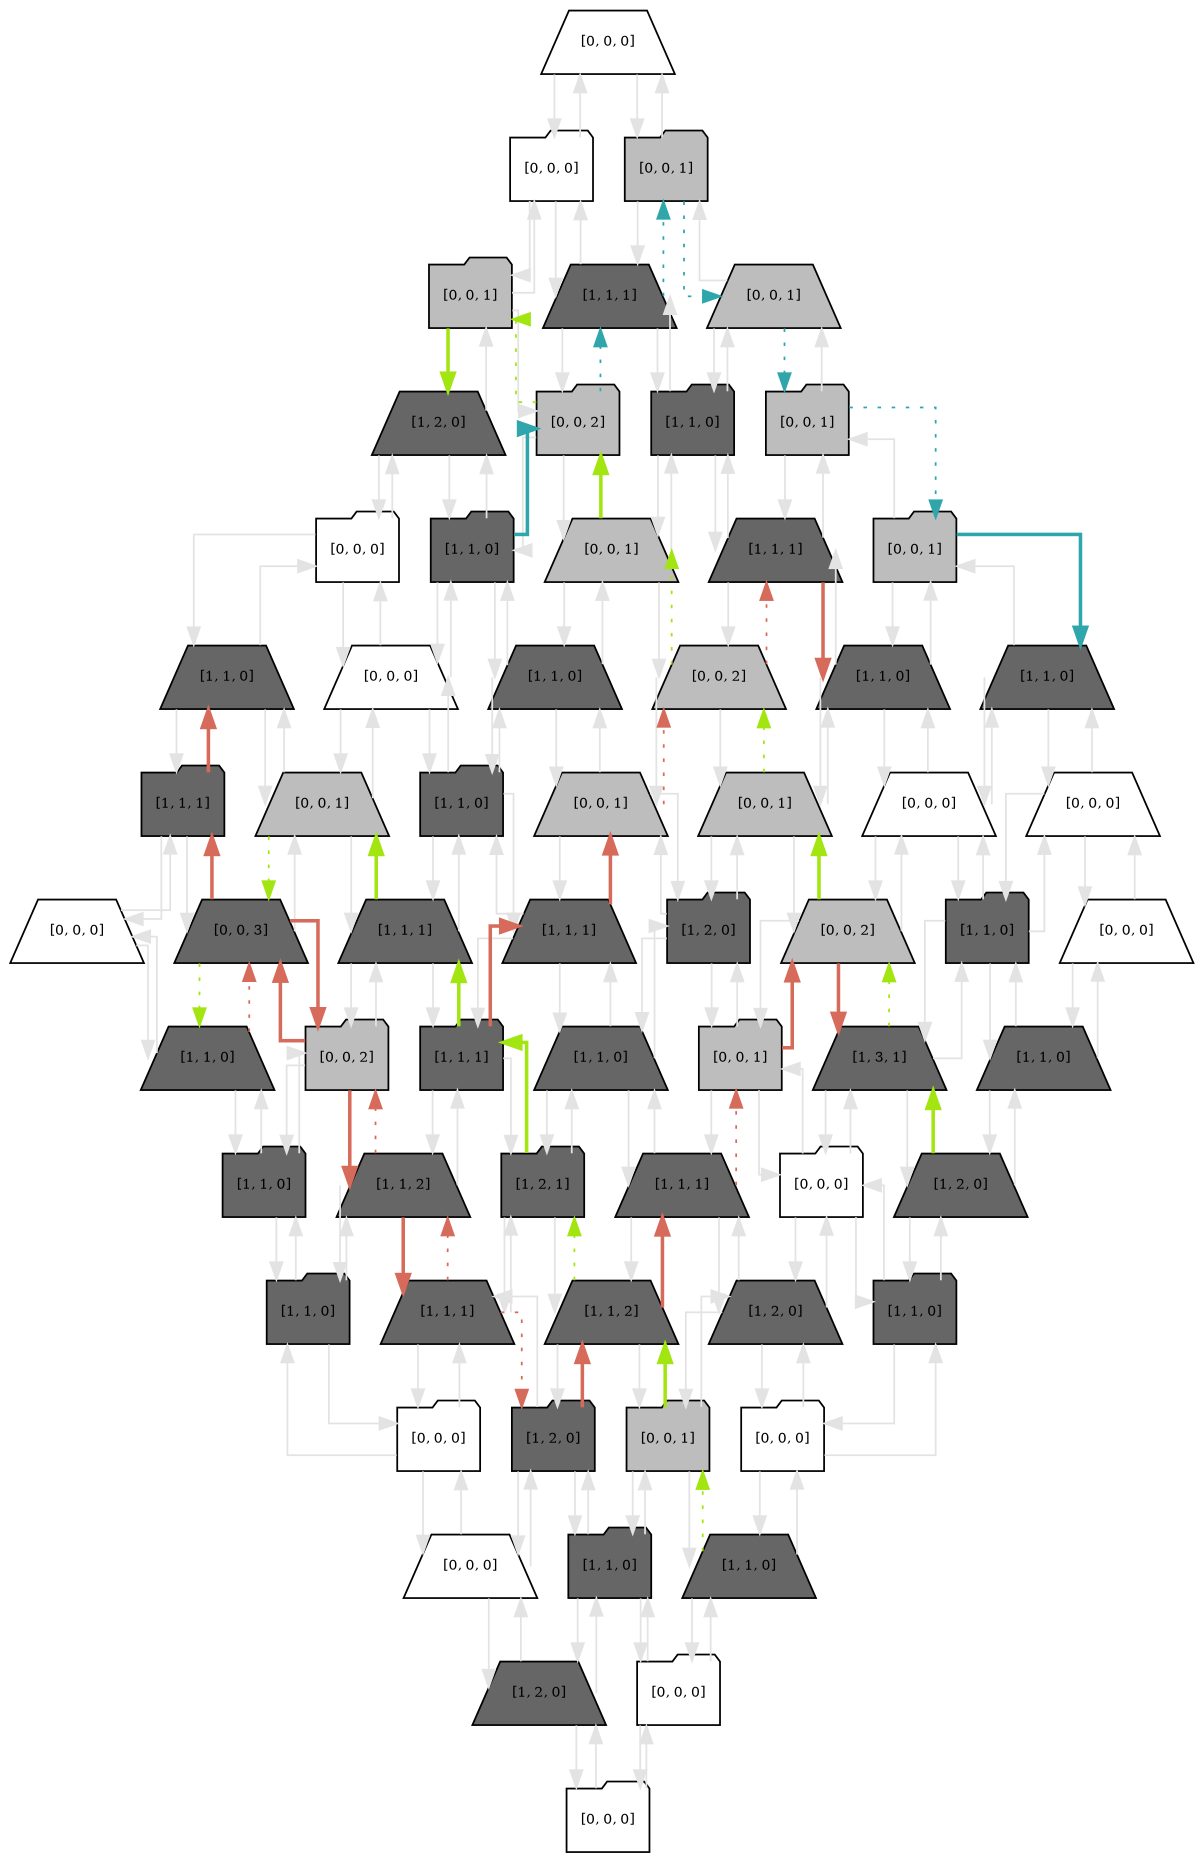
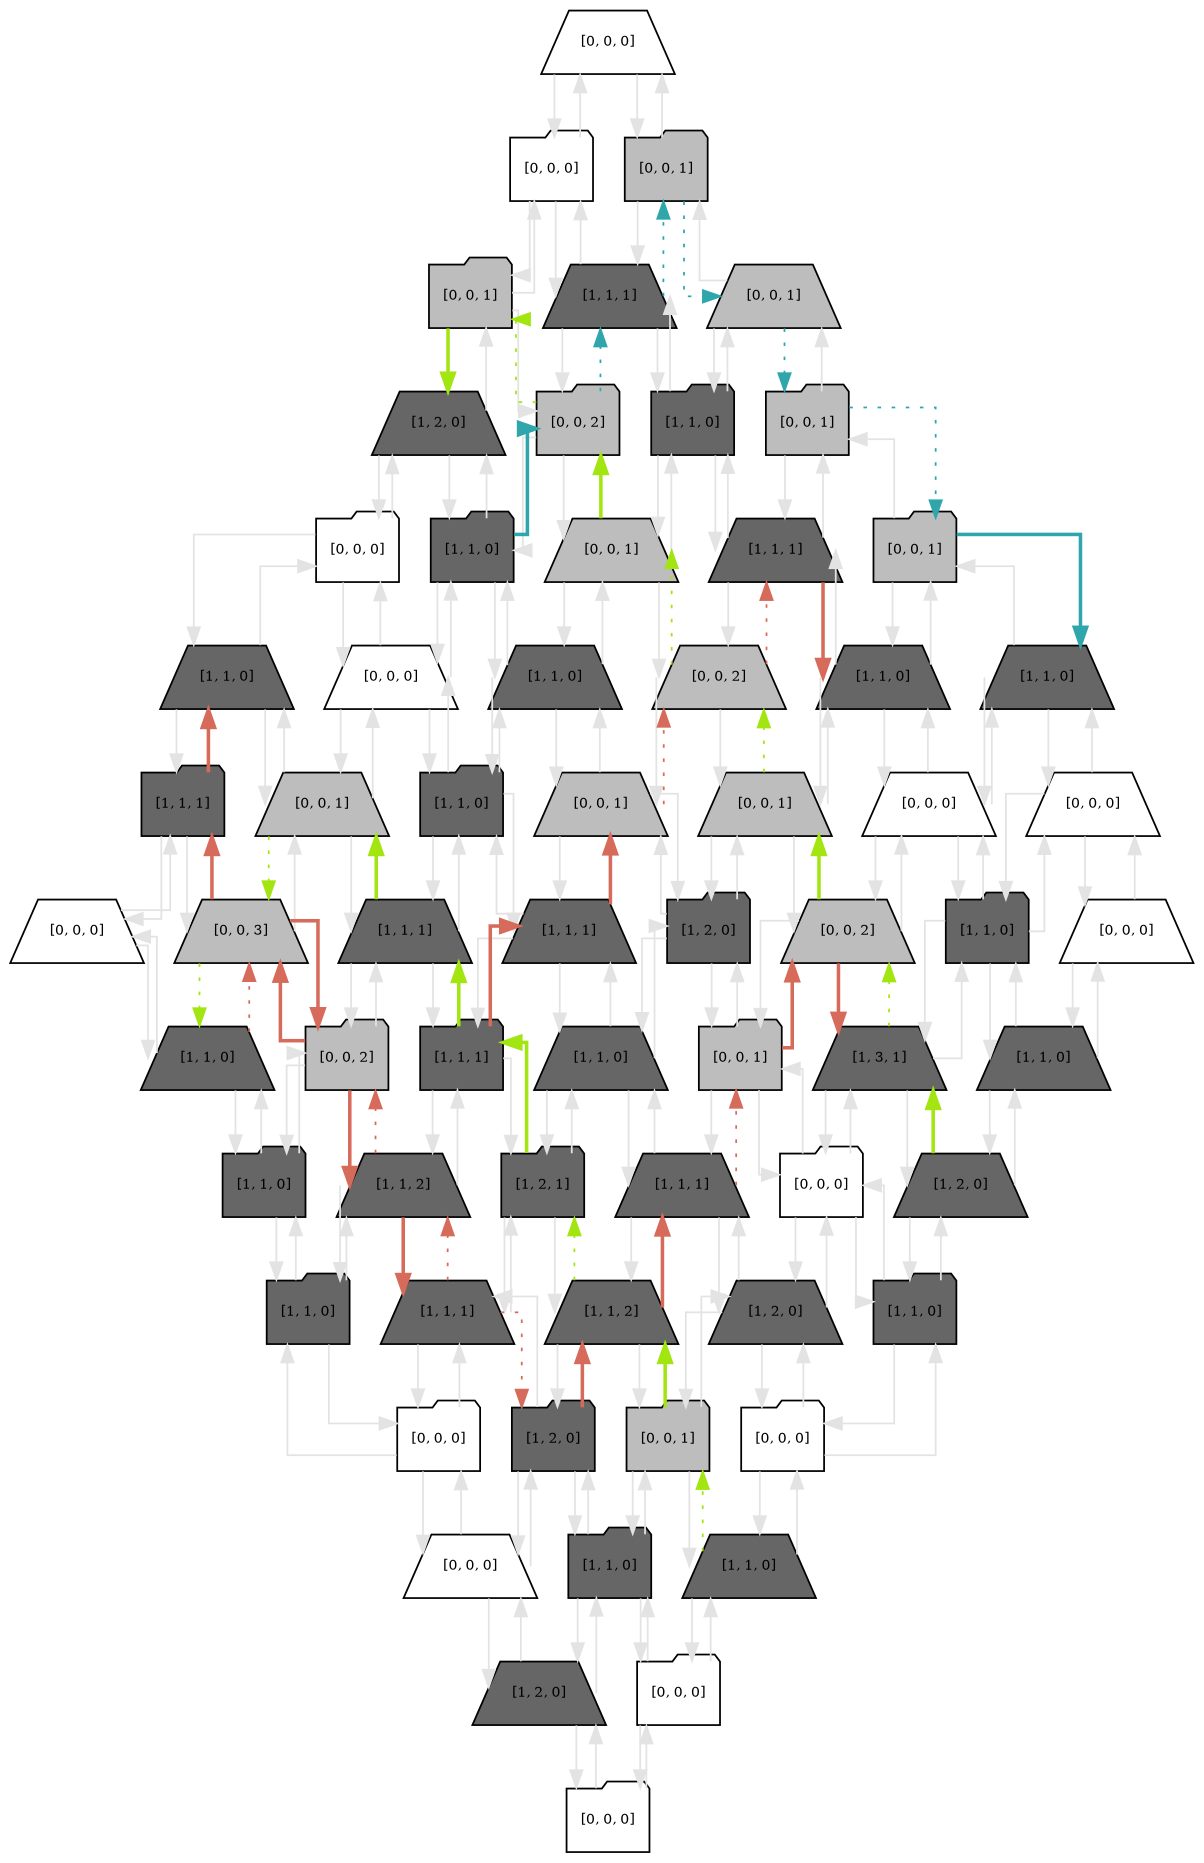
(241, 931) -> (241, 931)
